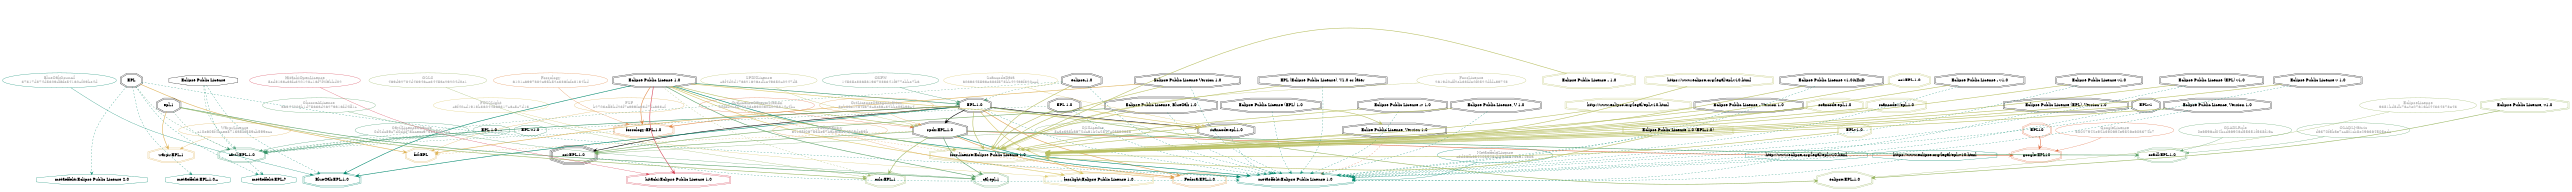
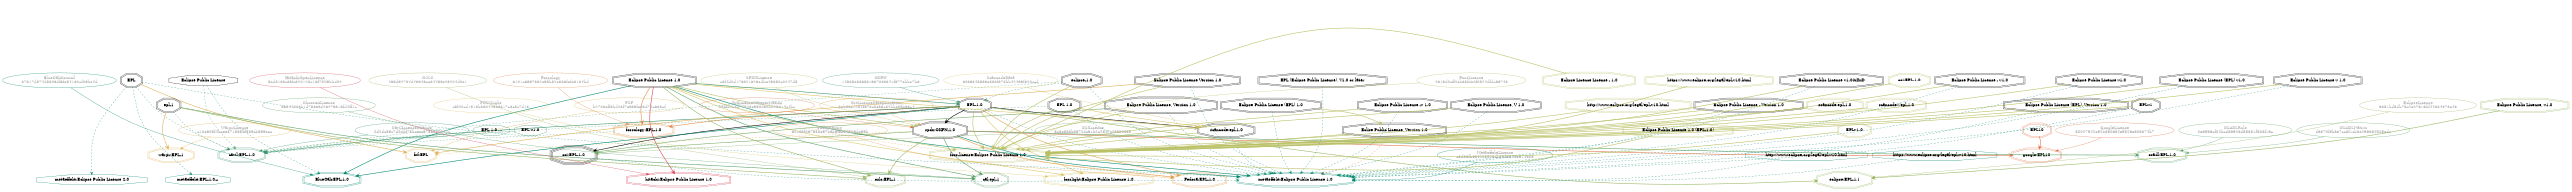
(1589, 80) -> (1589, 80)
(1161, 105) -> (1161, 105)
(2217, 105) -> none
(1142, 106) -> none
(940, 130) -> (940, 130)
(760, 142) -> (760, 142)
(269, 180) -> none
(1845, 180) -> (1845, 180)
